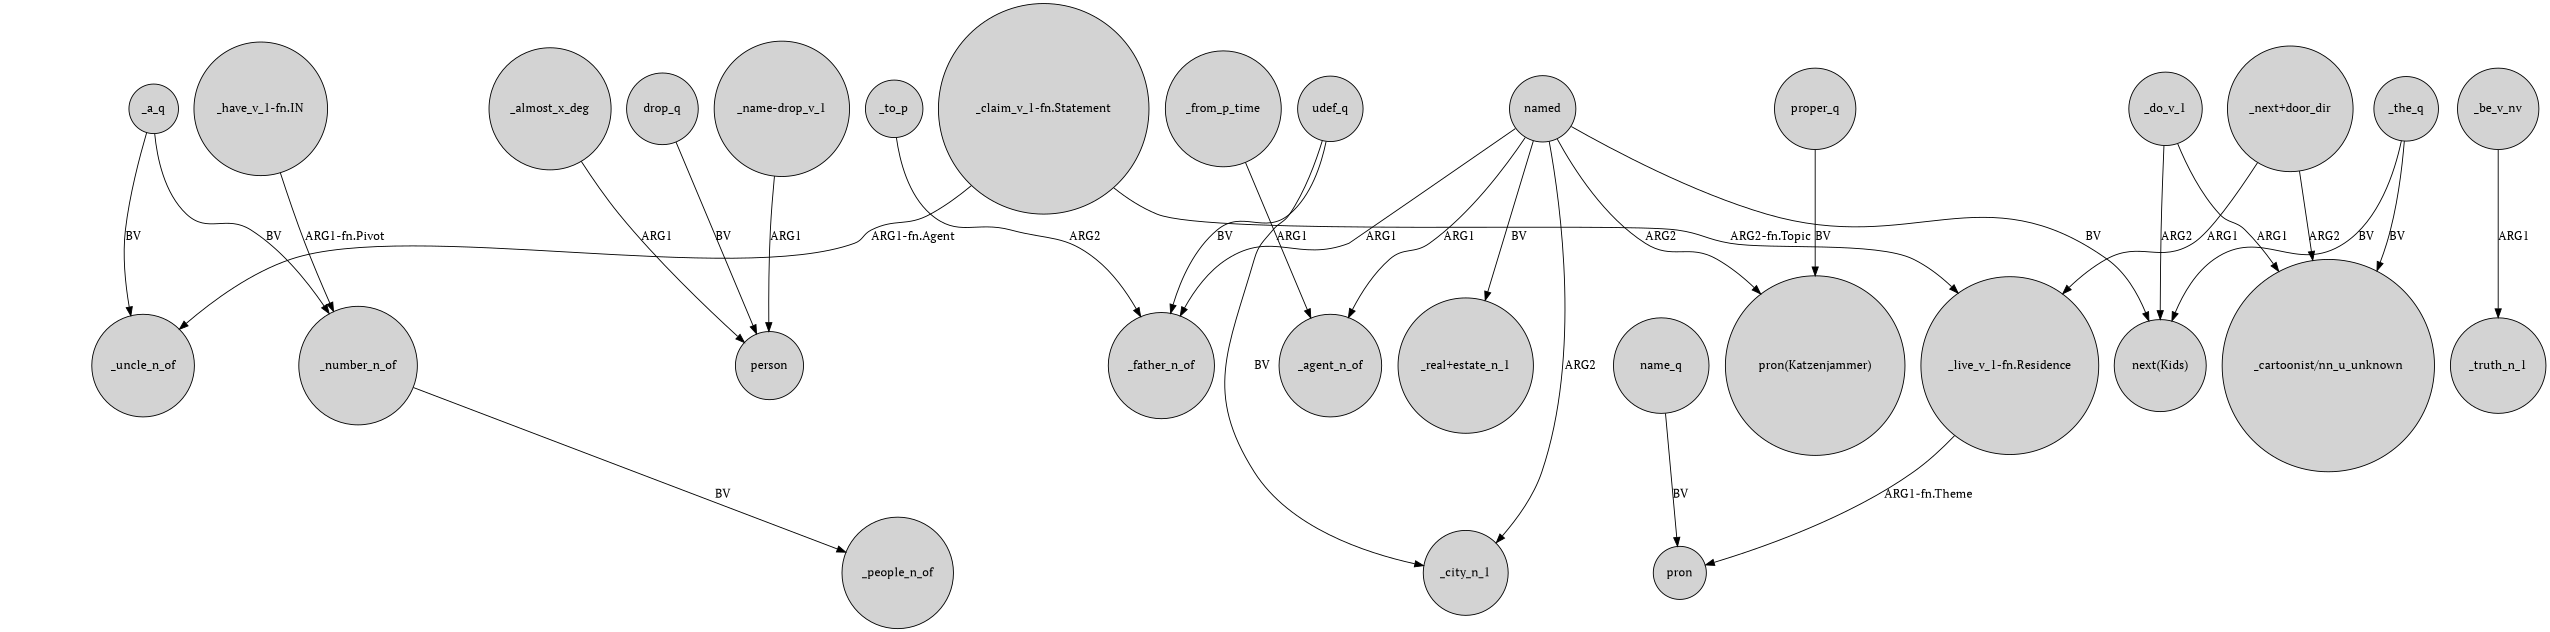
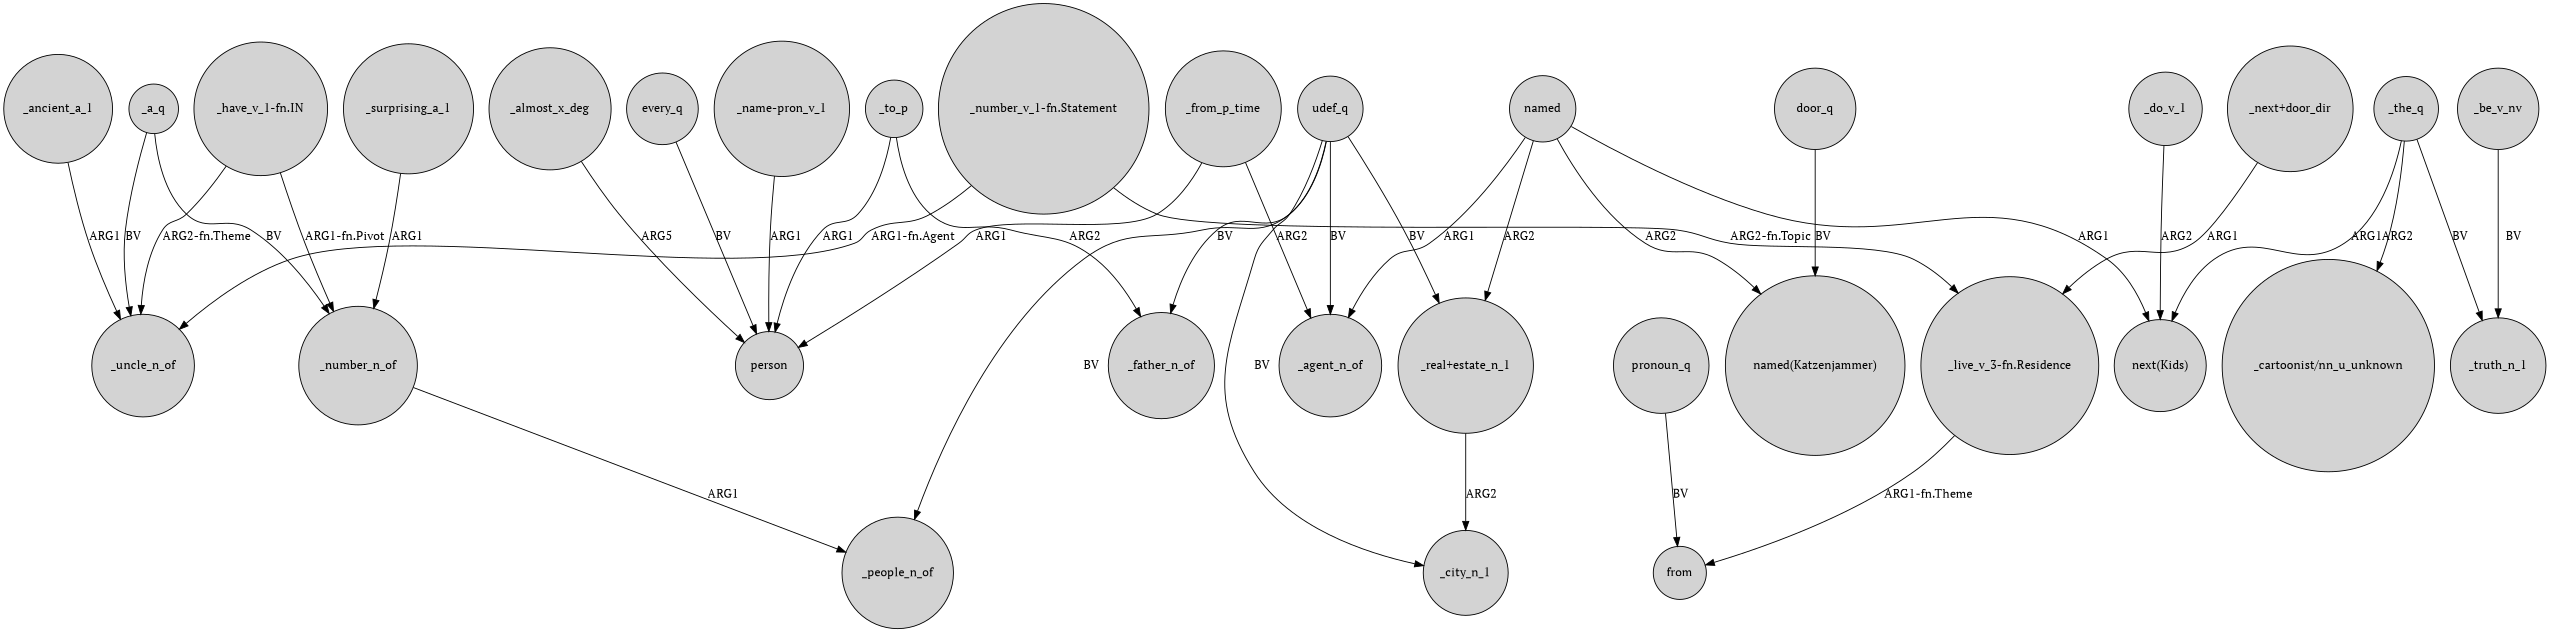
none -> (58, 109)
none -> (409, 109)
(662, 109) -> (662, 109)
(782, 109) -> (782, 109)
(1044, 109) -> (1044, 109)
(1815, 109) -> (1815, 109)
(2214, 208) -> none
(2305, 211) -> none
none -> (1395, 214)
none -> (1330, 219)
none -> (1022, 224)
none -> (167, 225)
none -> (830, 225)
none -> (2448, 226)
(657, 237) -> (657, 237)
(1292, 237) -> (1292, 237)
(1520, 237) -> (1520, 237)
(2094, 237) -> (2094, 237)
(2367, 237) -> (2367, 237)
(2398, 237) -> (2398, 237)
(2514, 237) -> (2514, 237)
(1354, 240) -> none
none -> (1081, 262)
(1564, 345) -> (1466, 477)
(1661, 366) -> (1661, 366)
(1815, 366) -> (1815, 366)
(2010, 366) -> (2010, 366)
(723, 495) -> (723, 495)
(1680, 573) -> (1680, 573)
